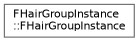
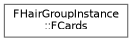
(69, 21) -> (66, 21)
